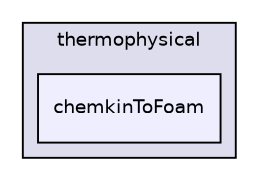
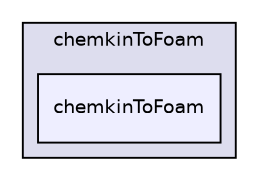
(129, 41) -> (129, 41)
